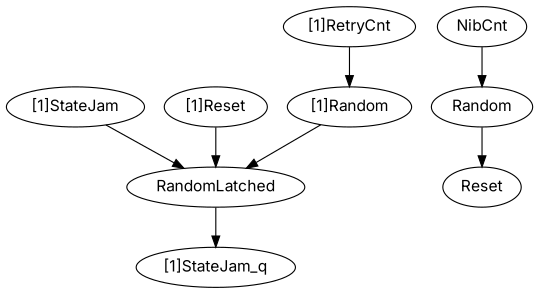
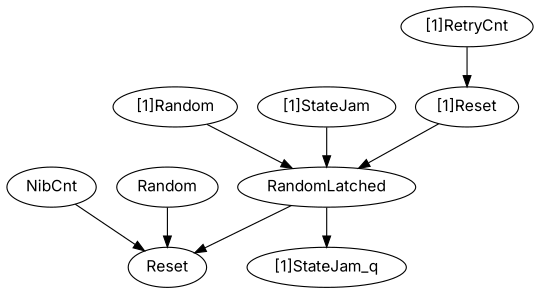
(349, 61) -> (467, 61)
(482, 61) -> (105, 224)
none -> (248, 227)
